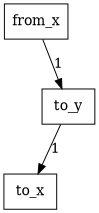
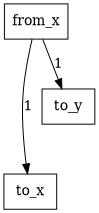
(51, 145) -> (23, 101)
